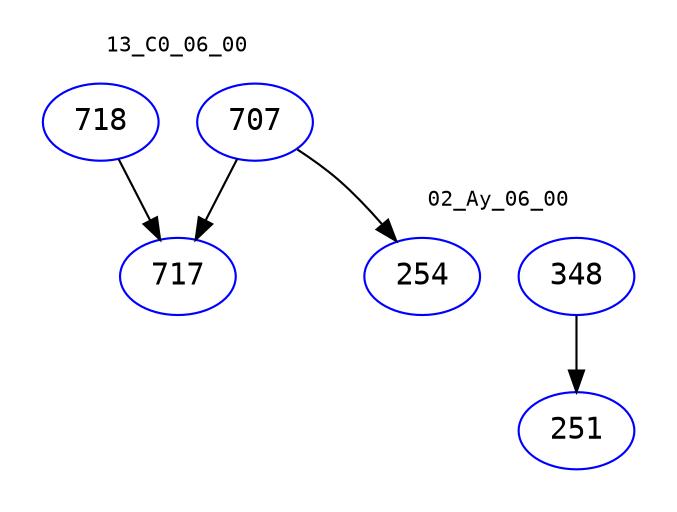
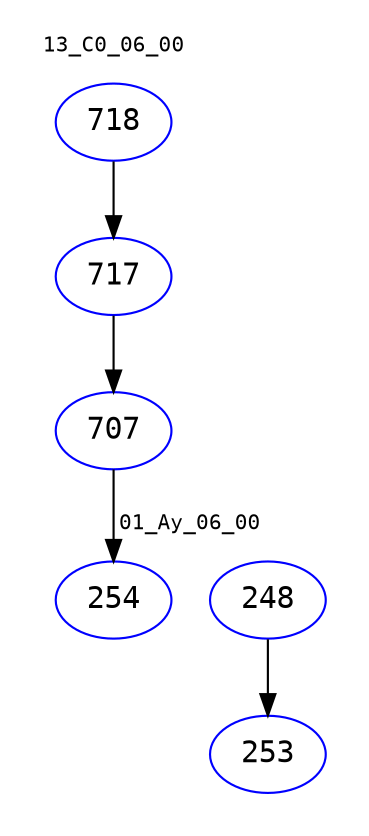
(221, 190) -> (114, 343)
(499, 200) -> (191, 524)
(576, 276) -> (268, 600)
(576, 431) -> (268, 754)
